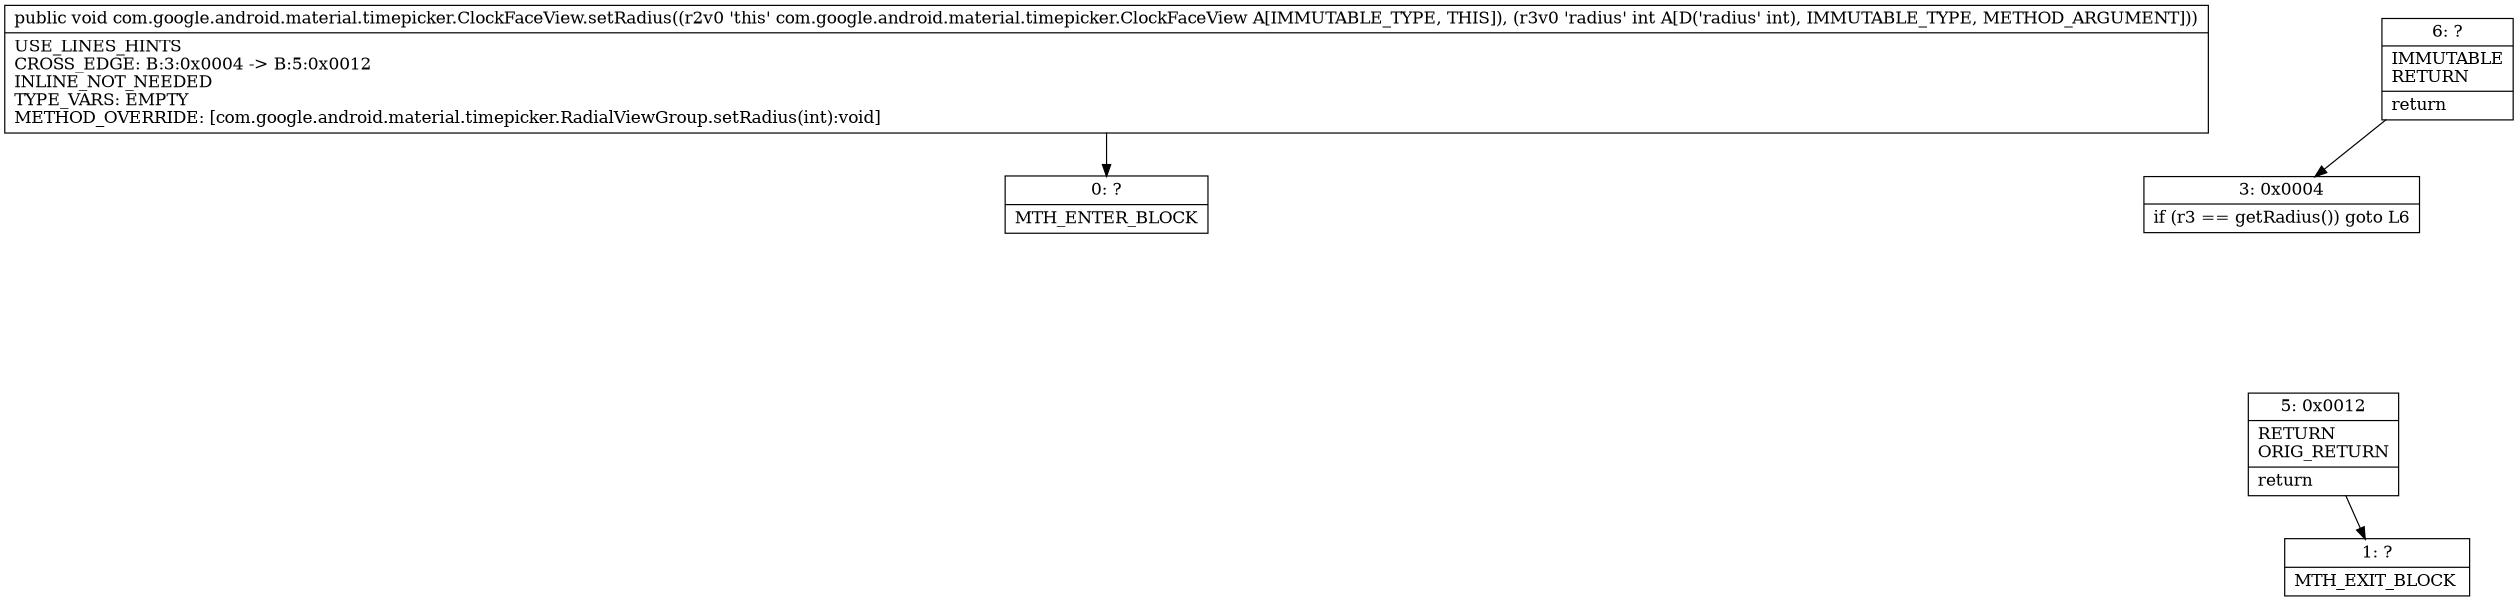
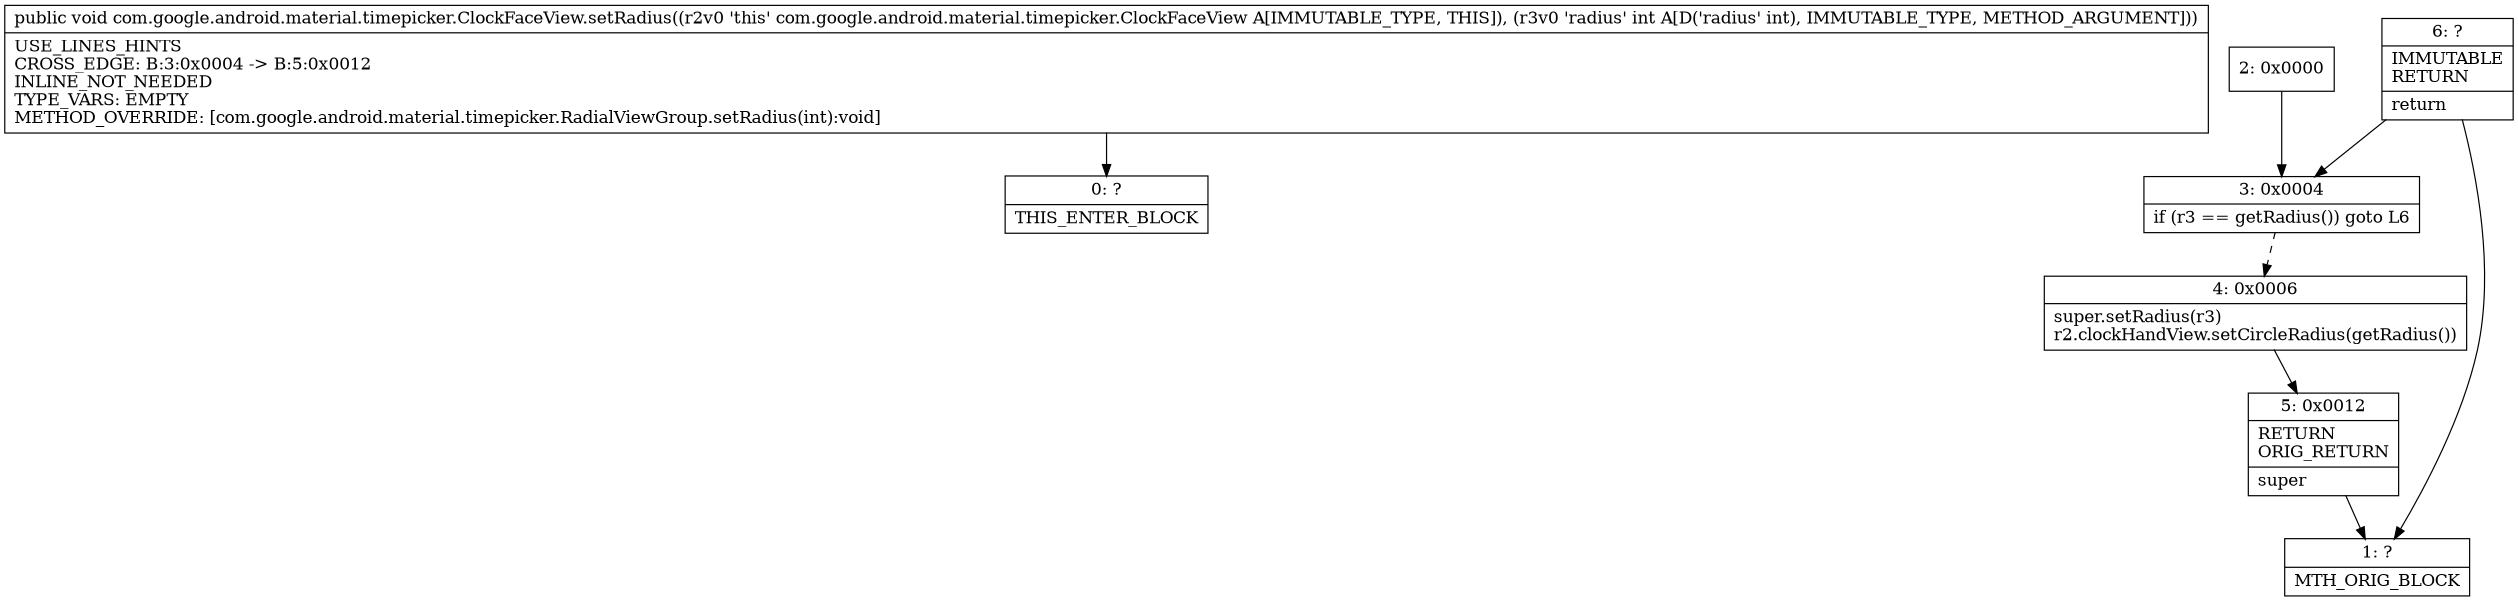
none -> (2282, 69)
(1107, 218) -> (1107, 218)
none -> (2255, 313)
none -> (2480, 331)
(2285, 481) -> (2282, 481)
(2375, 581) -> (2377, 581)
